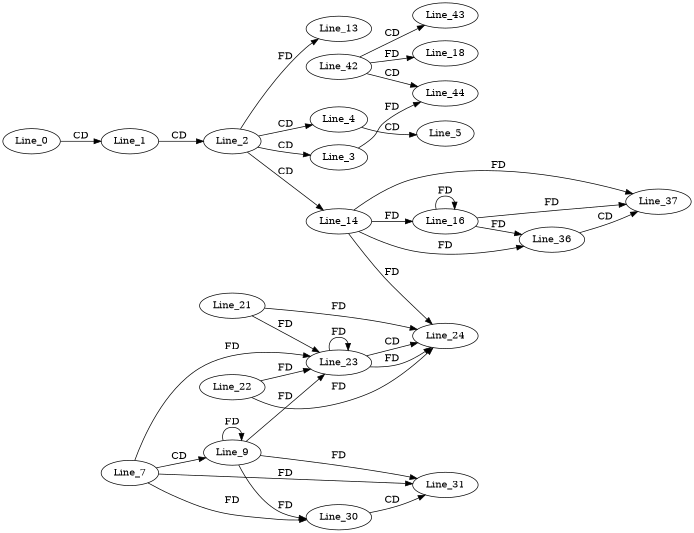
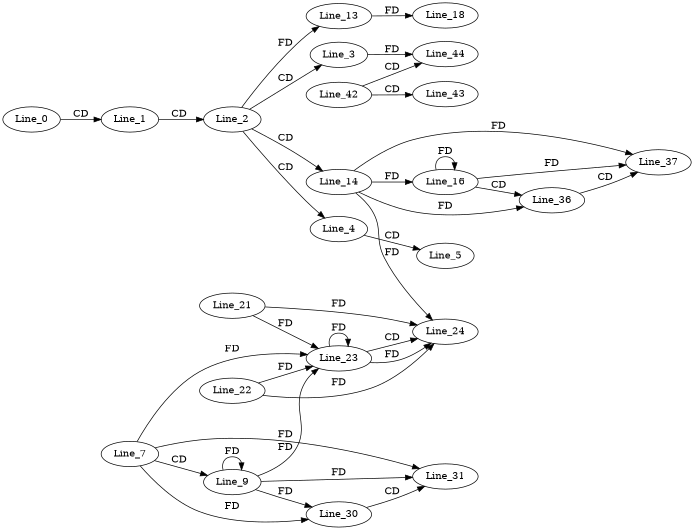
(388, 61) -> (389, 16)
(499, 225) -> (499, 185)
